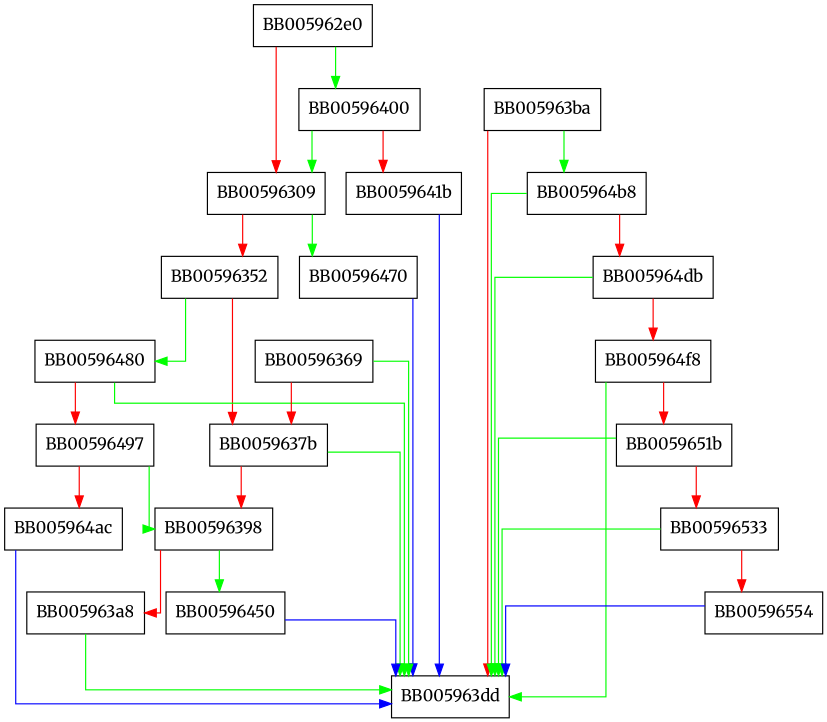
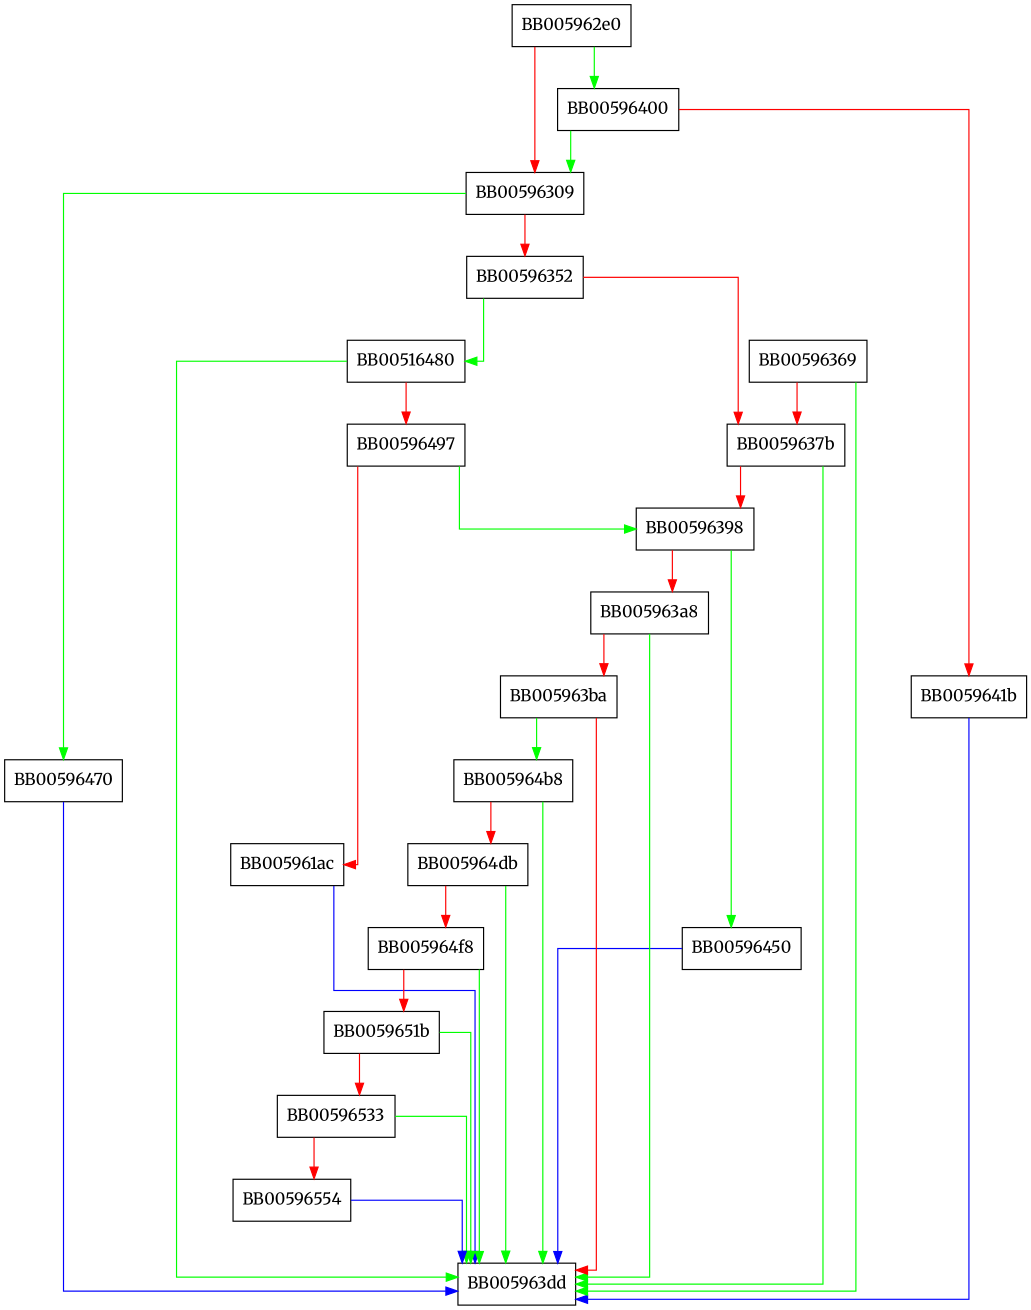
(95, 361) -> (406, 361)
(64, 529) -> (287, 865)
none -> (604, 649)
